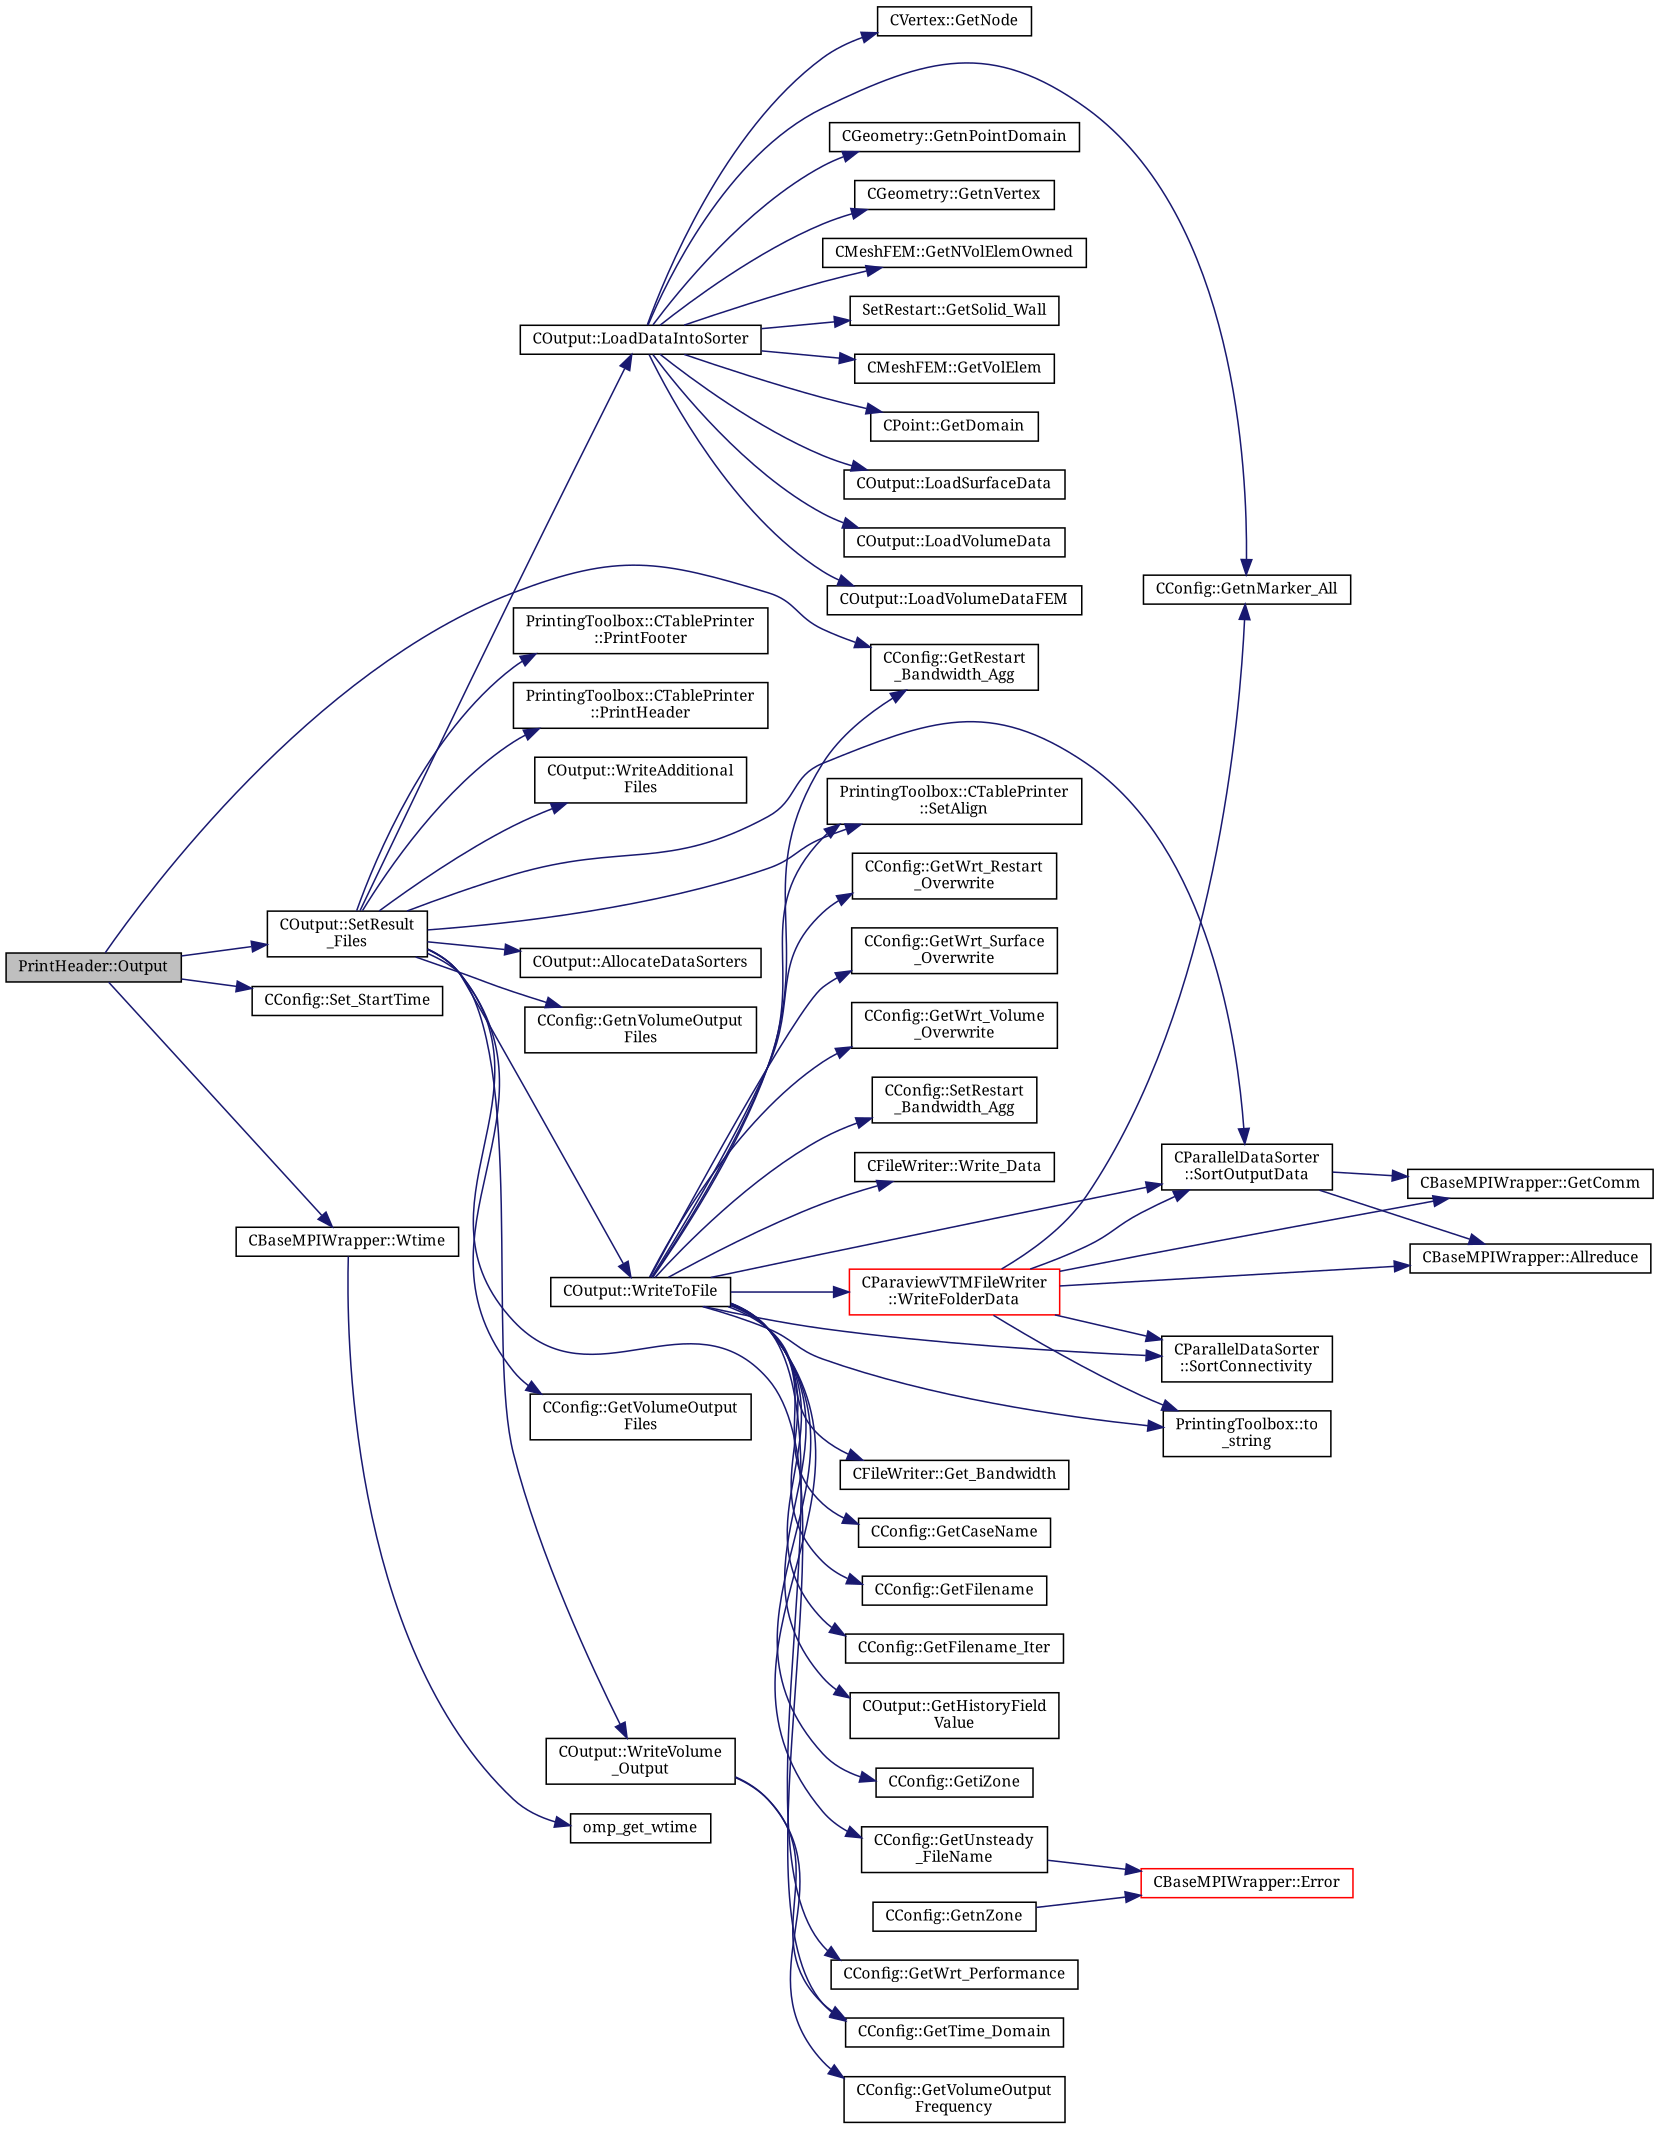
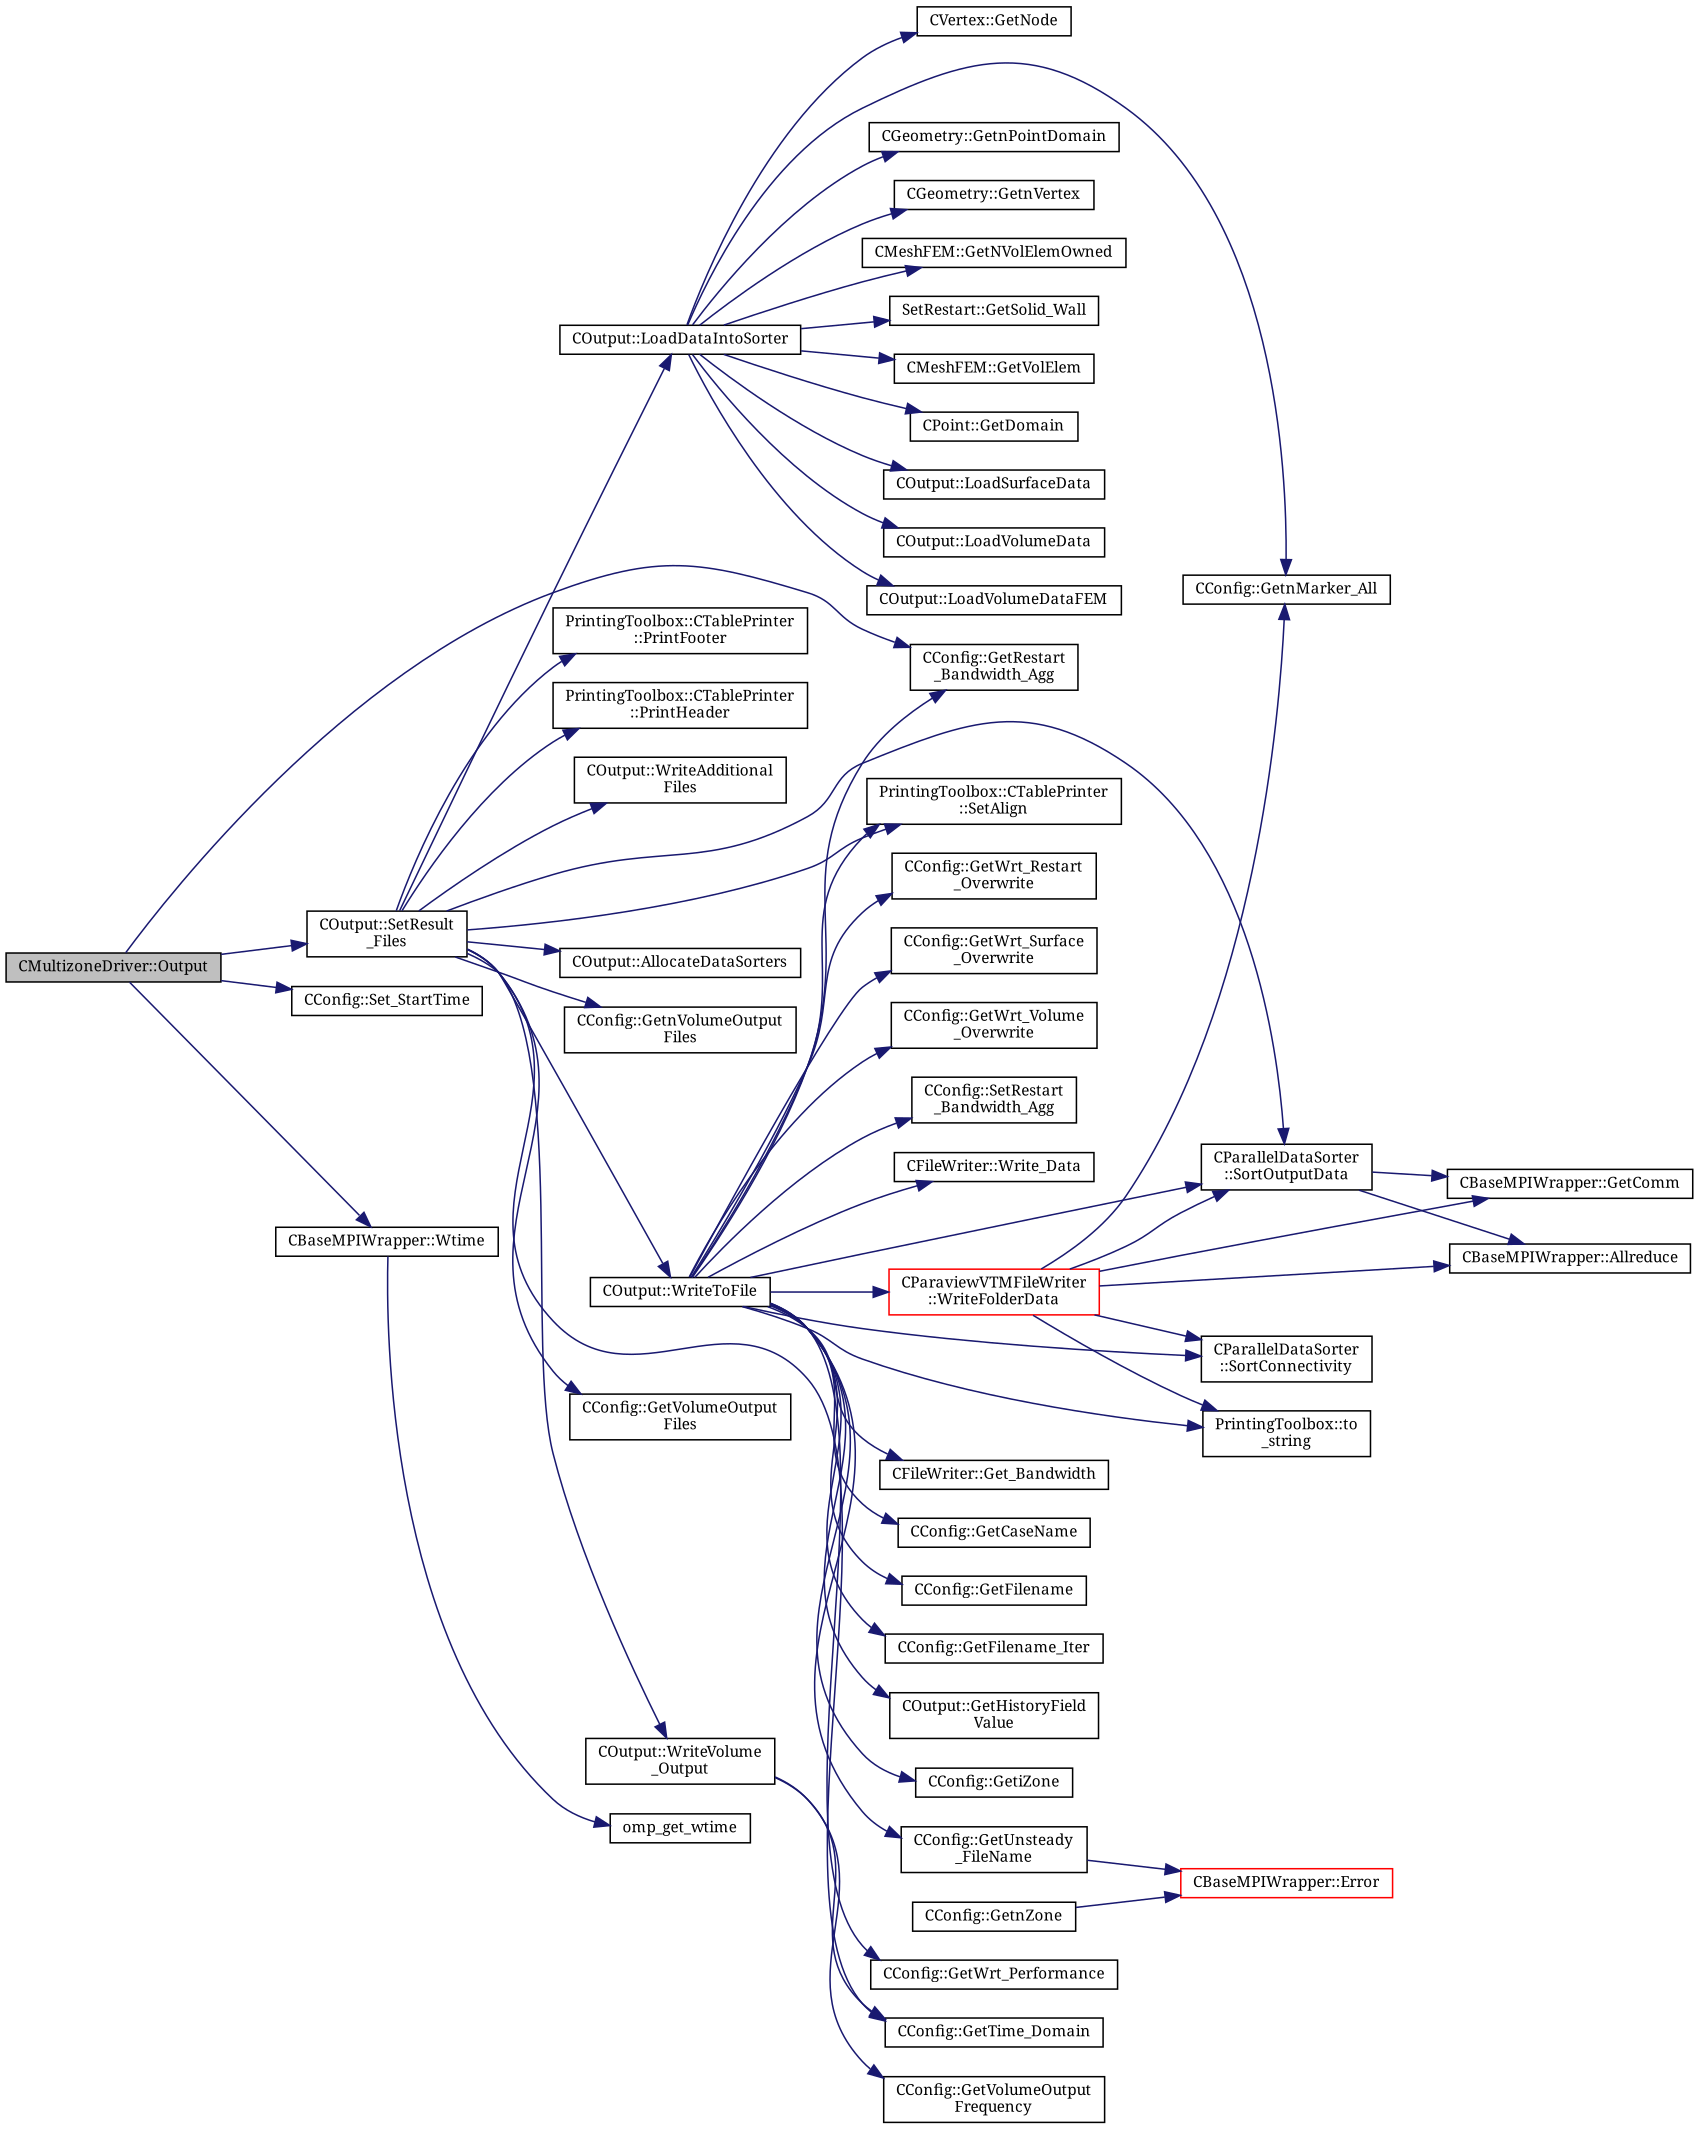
(94, 967) -> (114, 967)
